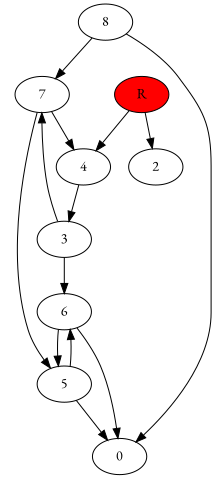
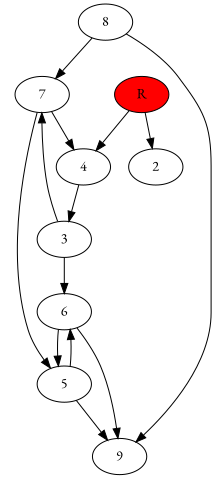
(120, 457) -> (120, 457)
